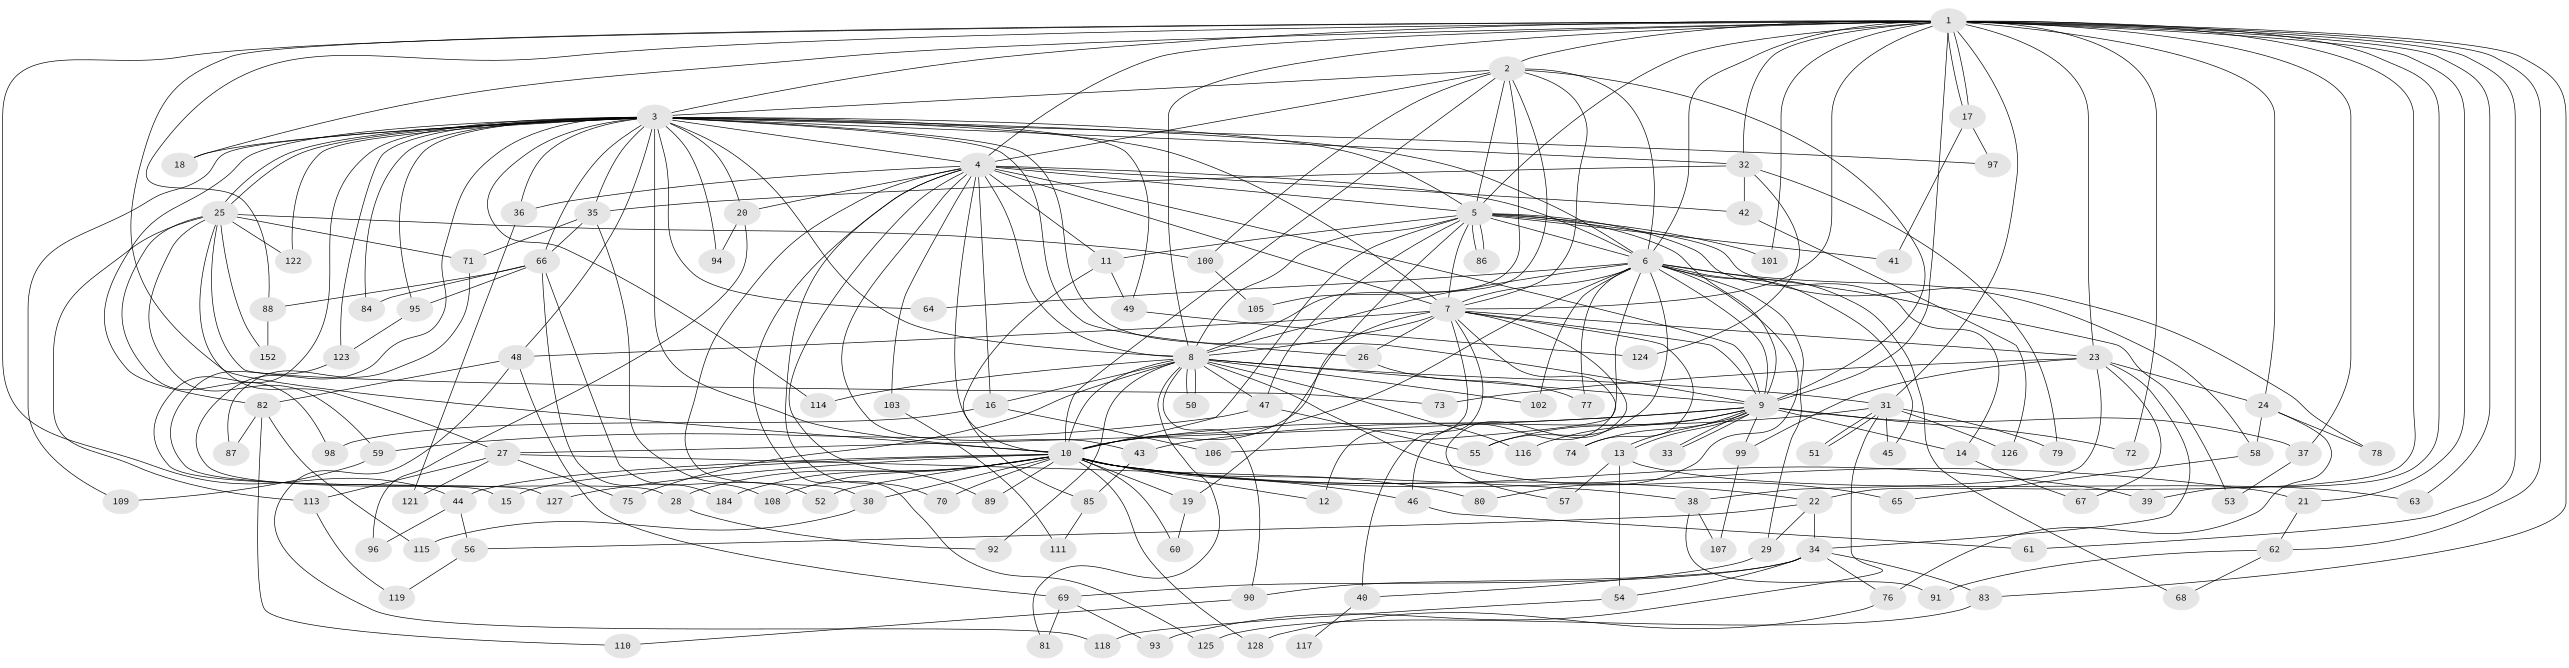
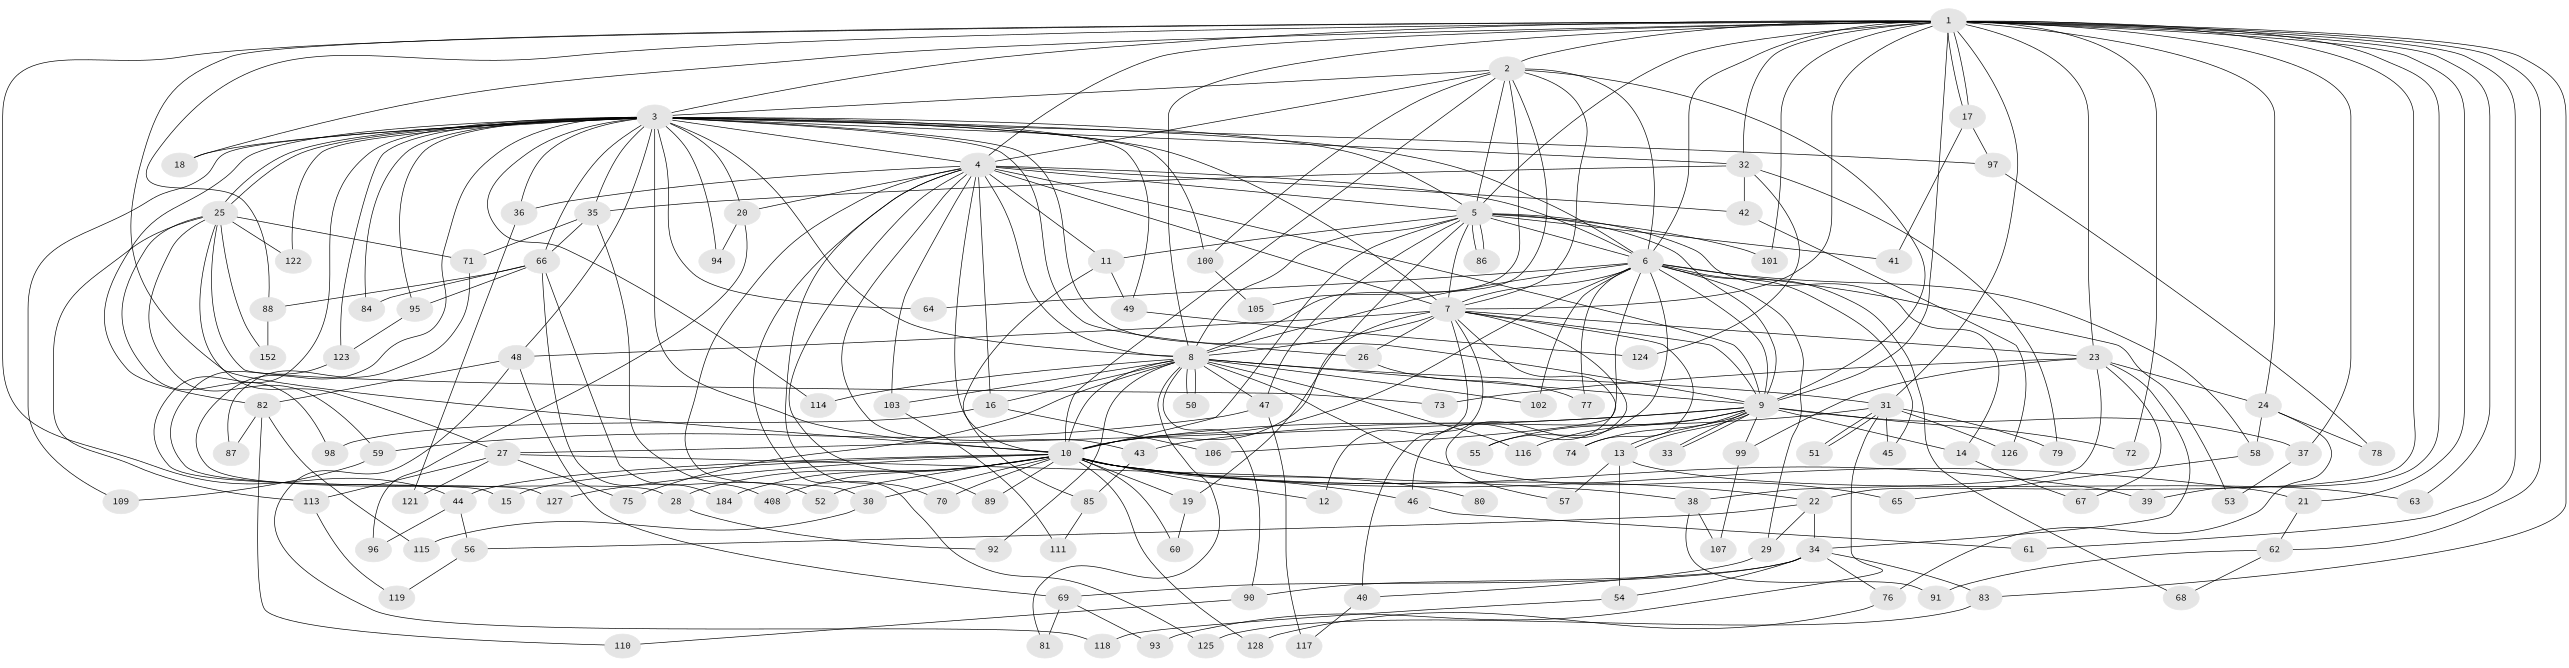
(690, 230) -> (969, 128)
(1916, 291) -> (2191, 303)
none -> (1042, 381)
(1763, 432) -> none
(1396, 435) -> (1286, 520)
(772, 502) -> (772, 502)
